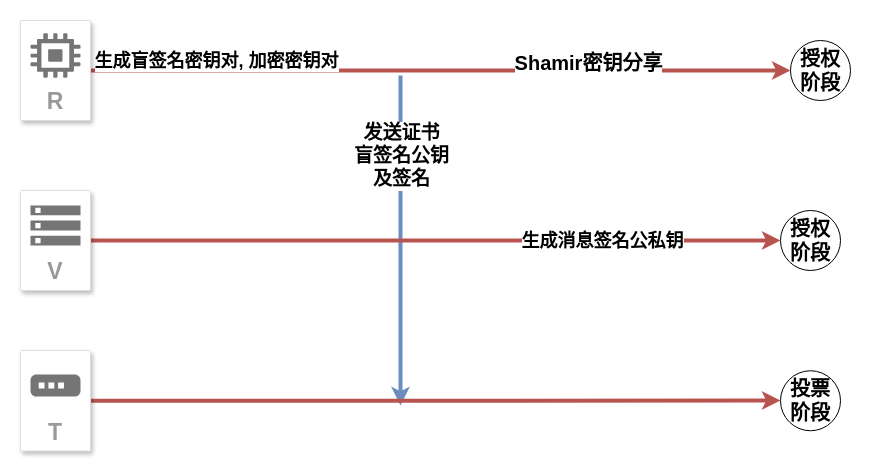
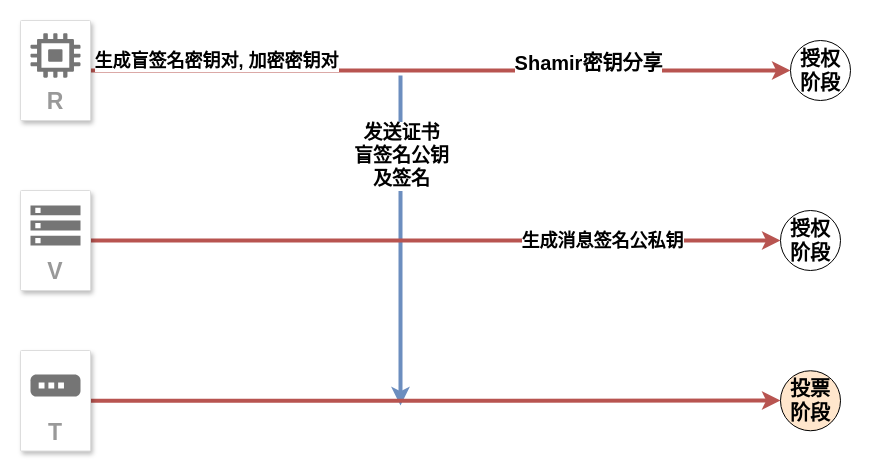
(811, 401) -> (811, 401)
